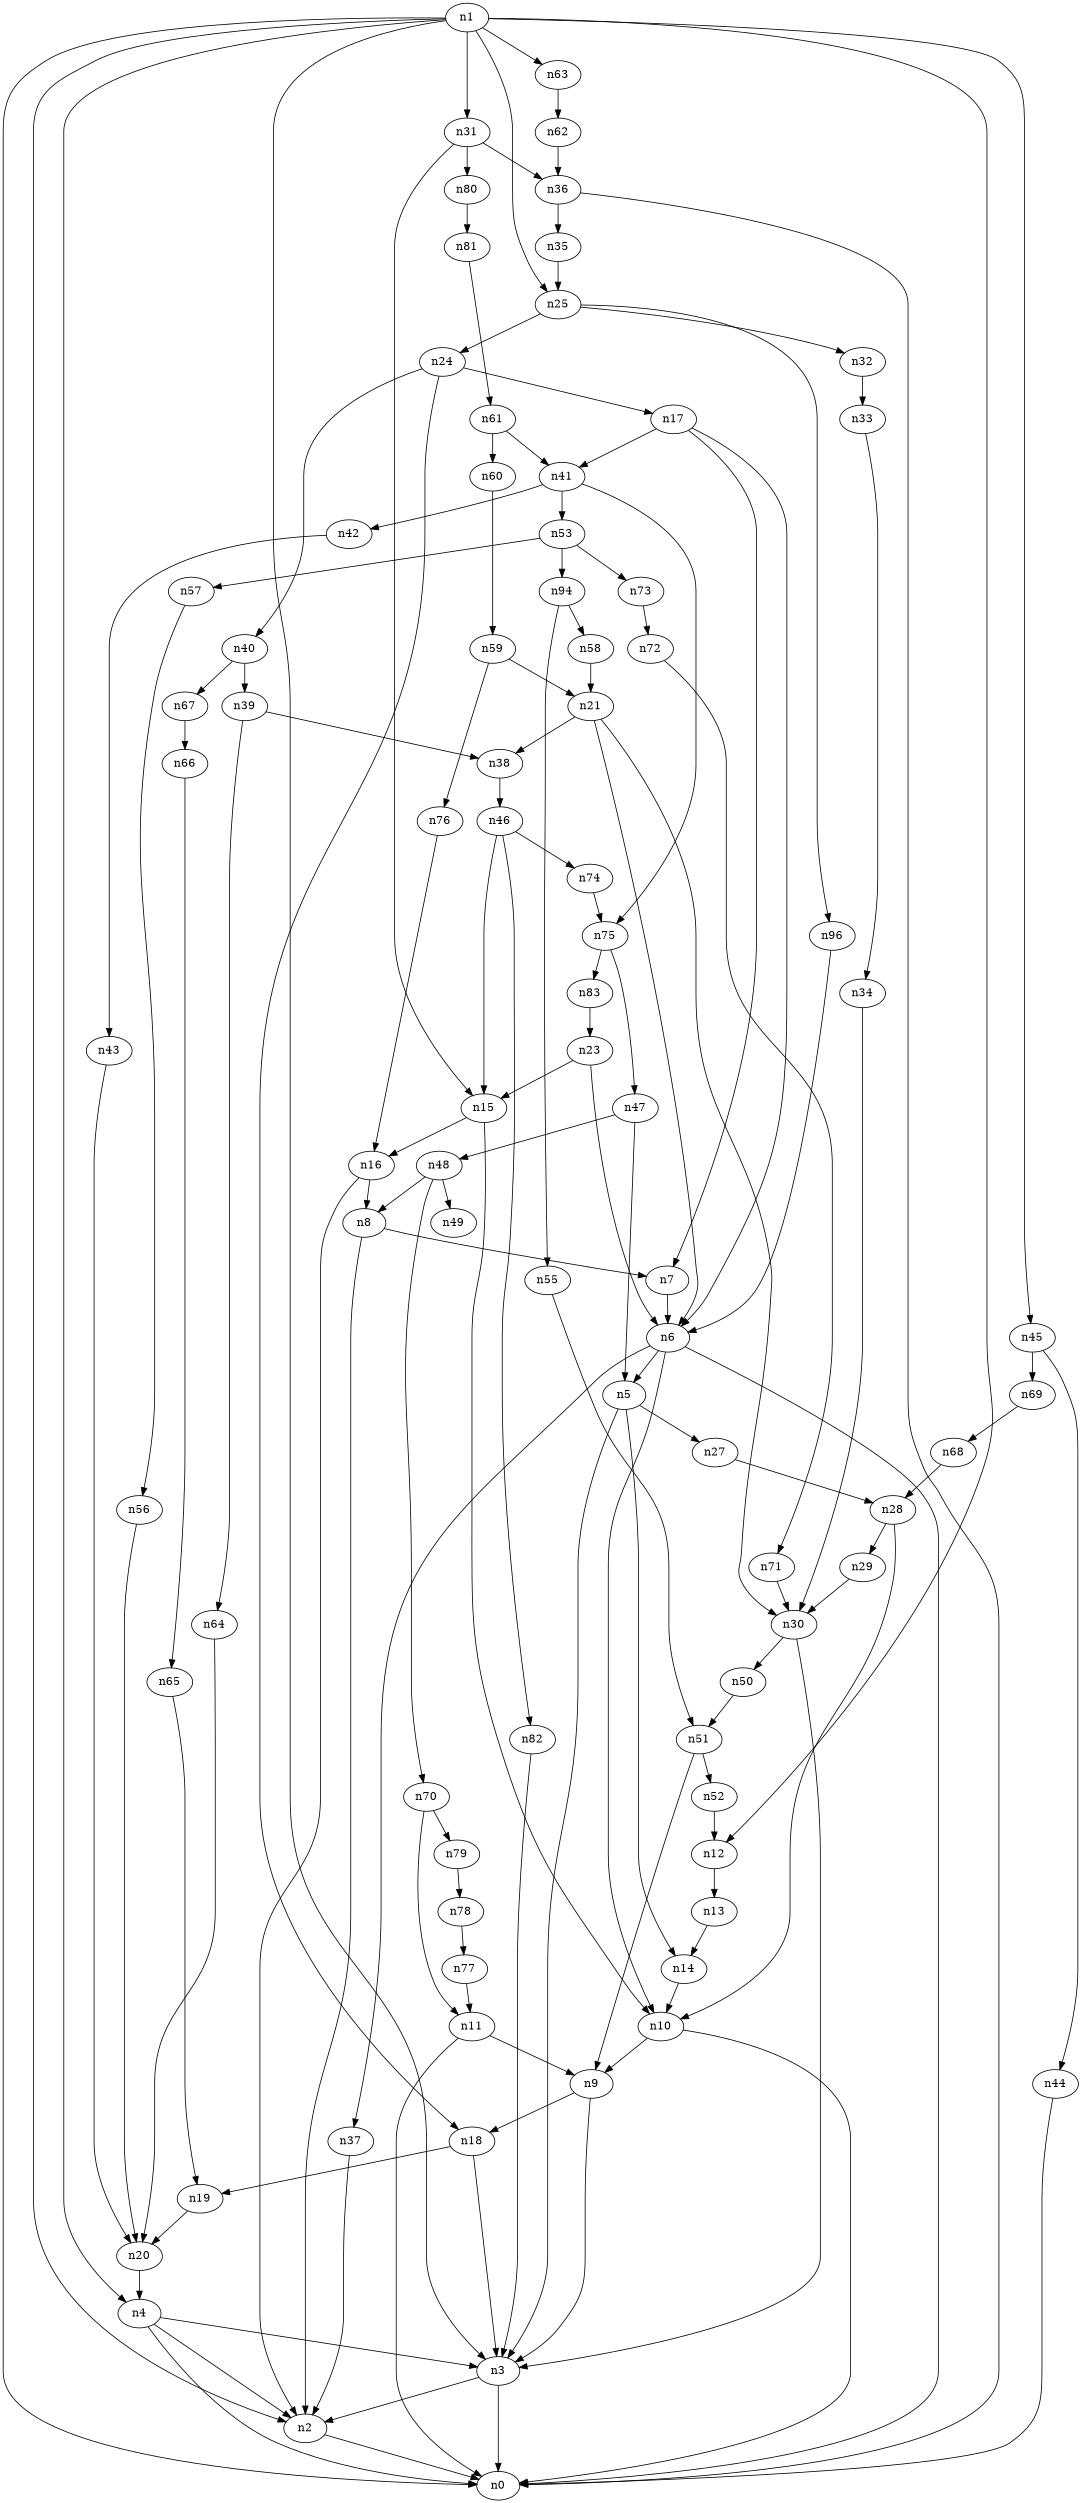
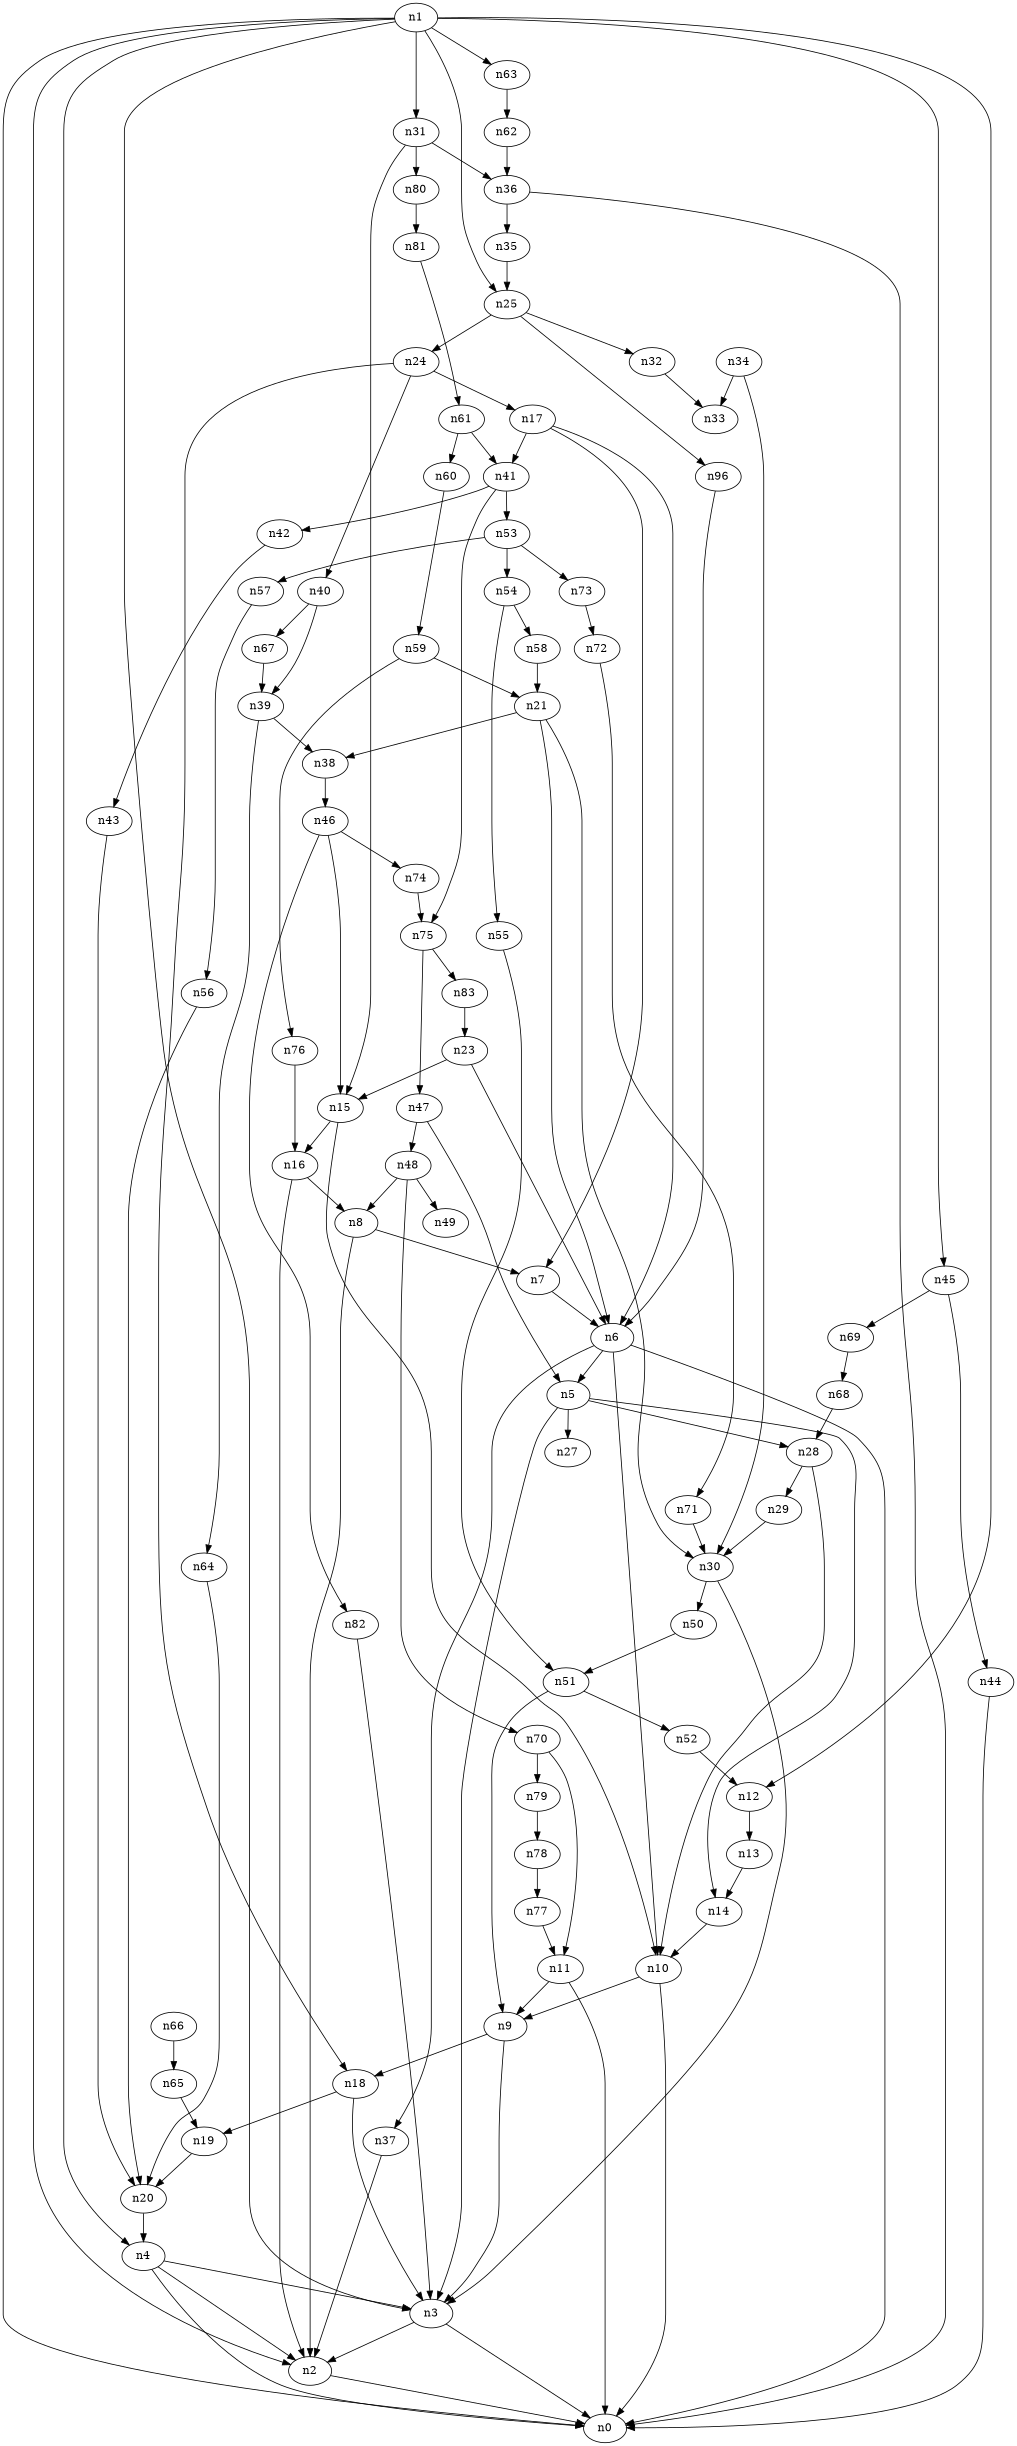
(562, 592) -> (507, 592)
(878, 702) -> (729, 387)
(185, 731) -> (263, 674)
(800, 1480) -> (684, 1423)
